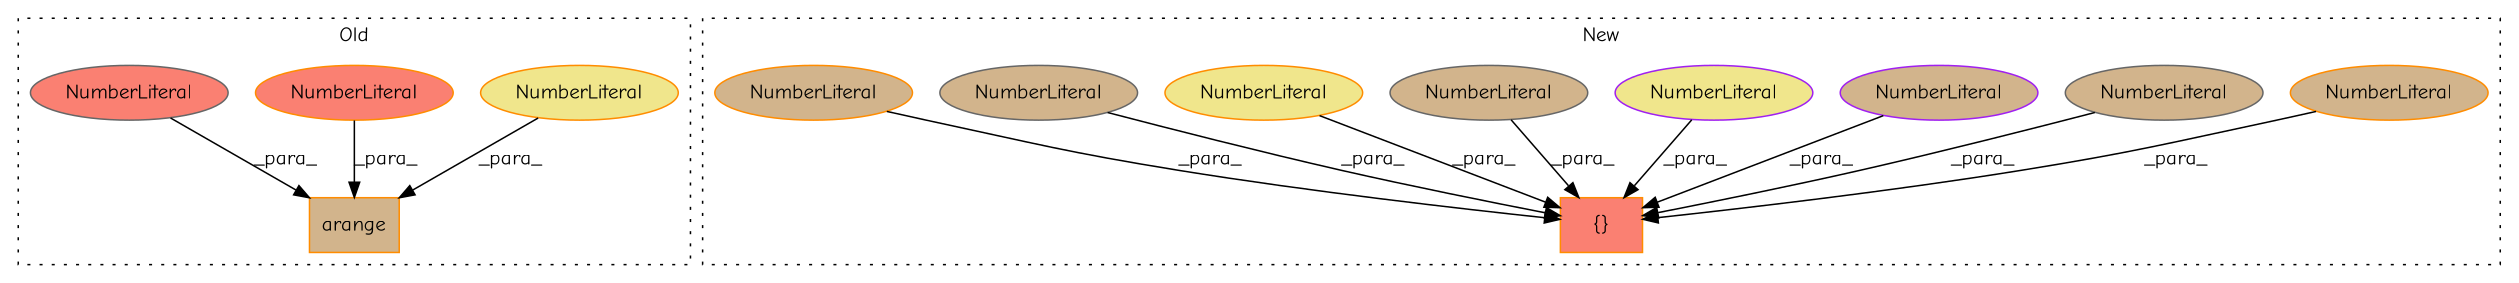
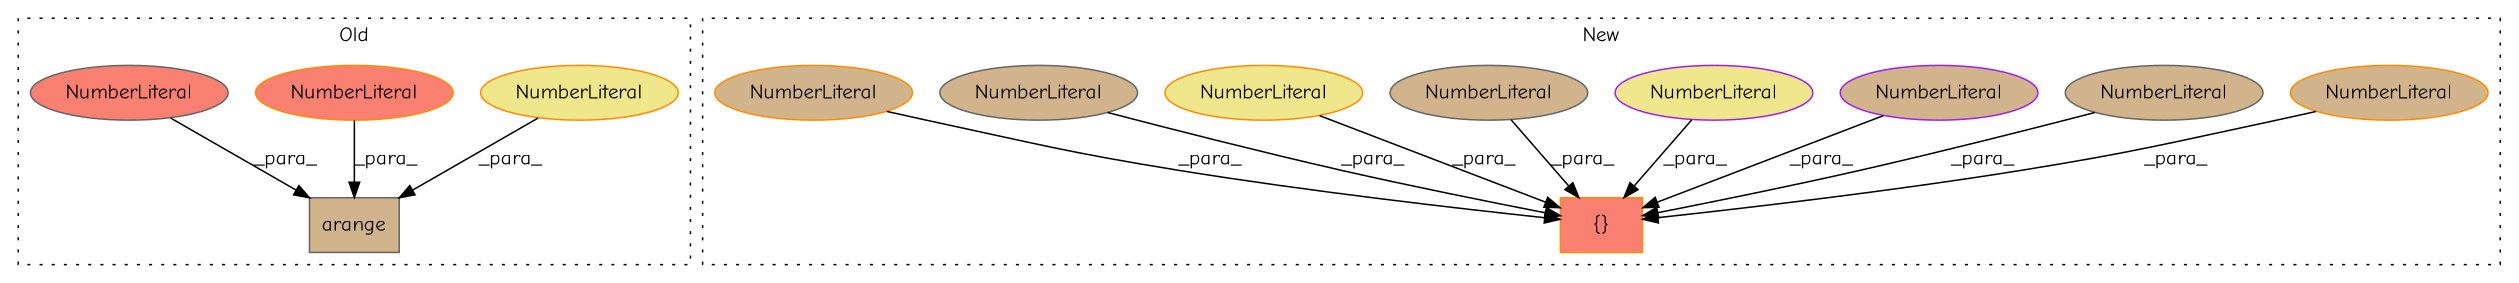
(354, 225) -> (354, 225)
